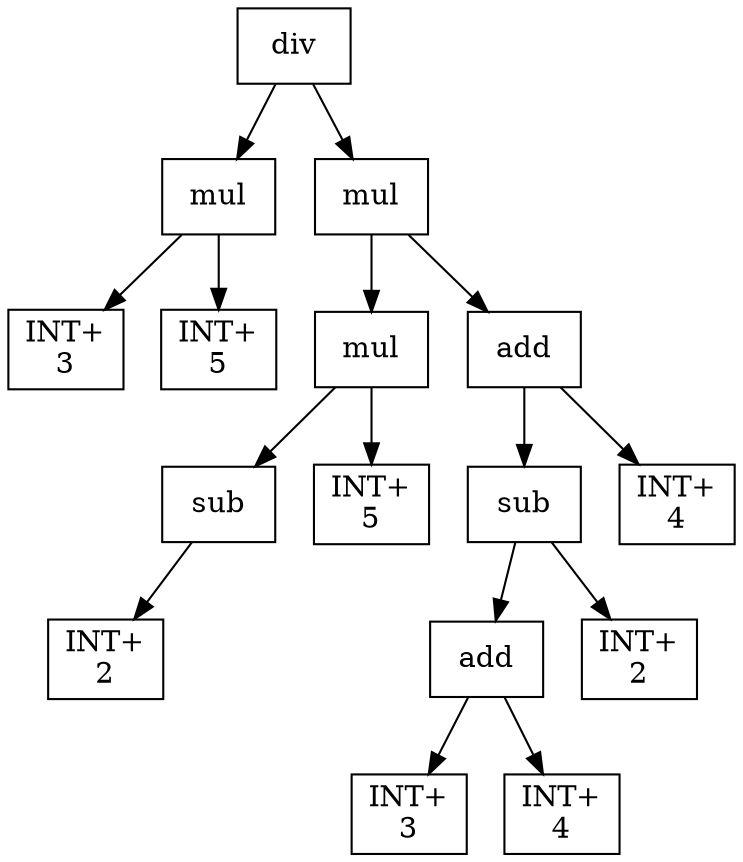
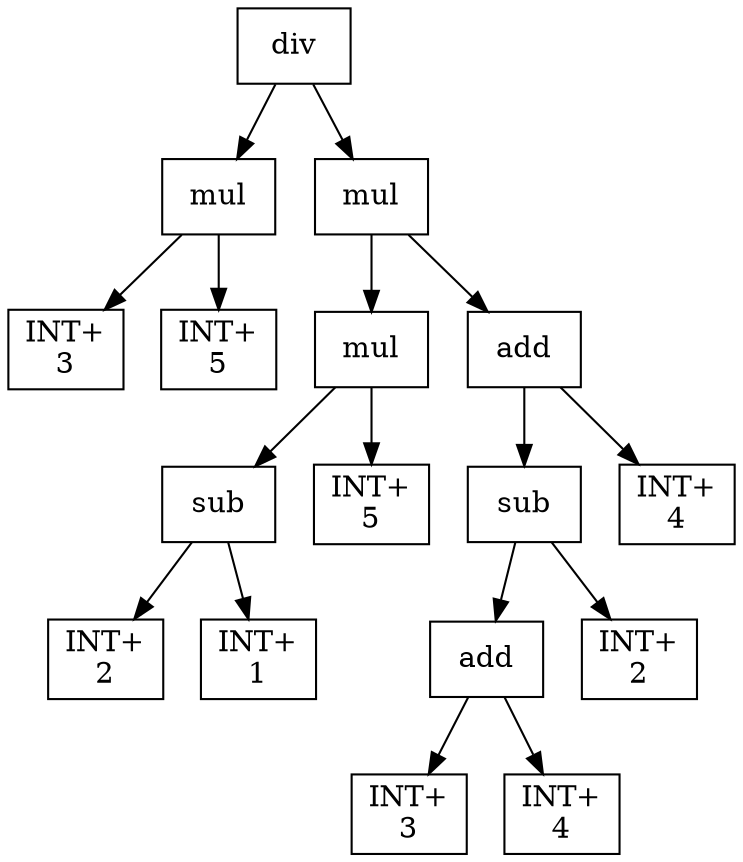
none -> (258, 659)
